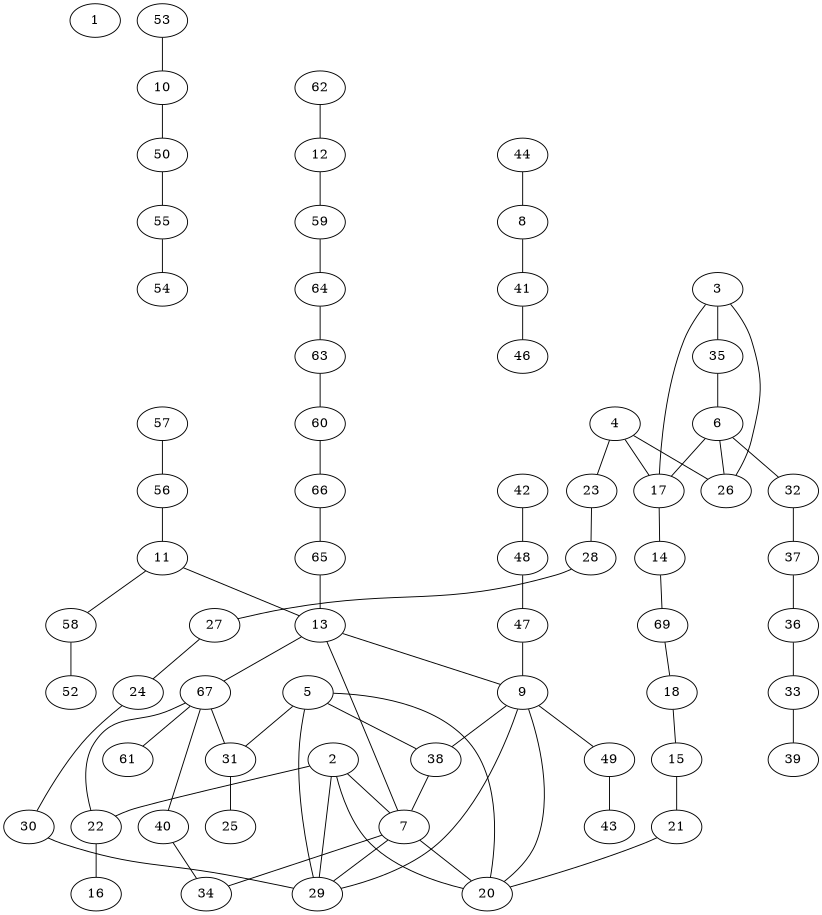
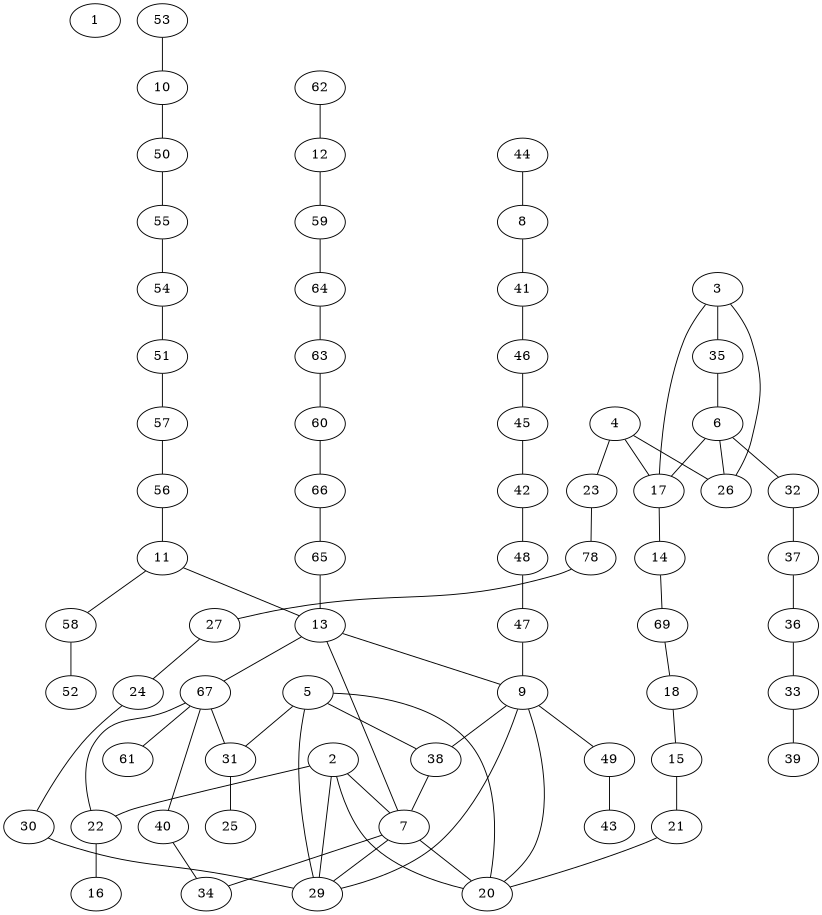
none -> (162, 357)
none -> (523, 424)
(591, 558) -> (591, 558)
